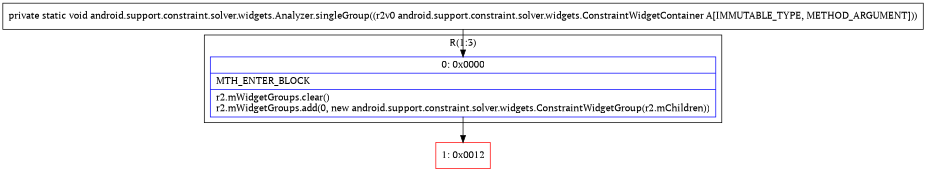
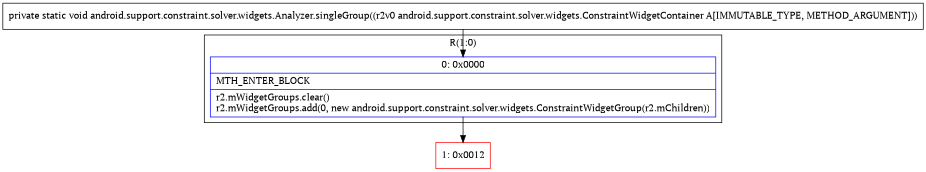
(463, 43) -> (463, 43)
